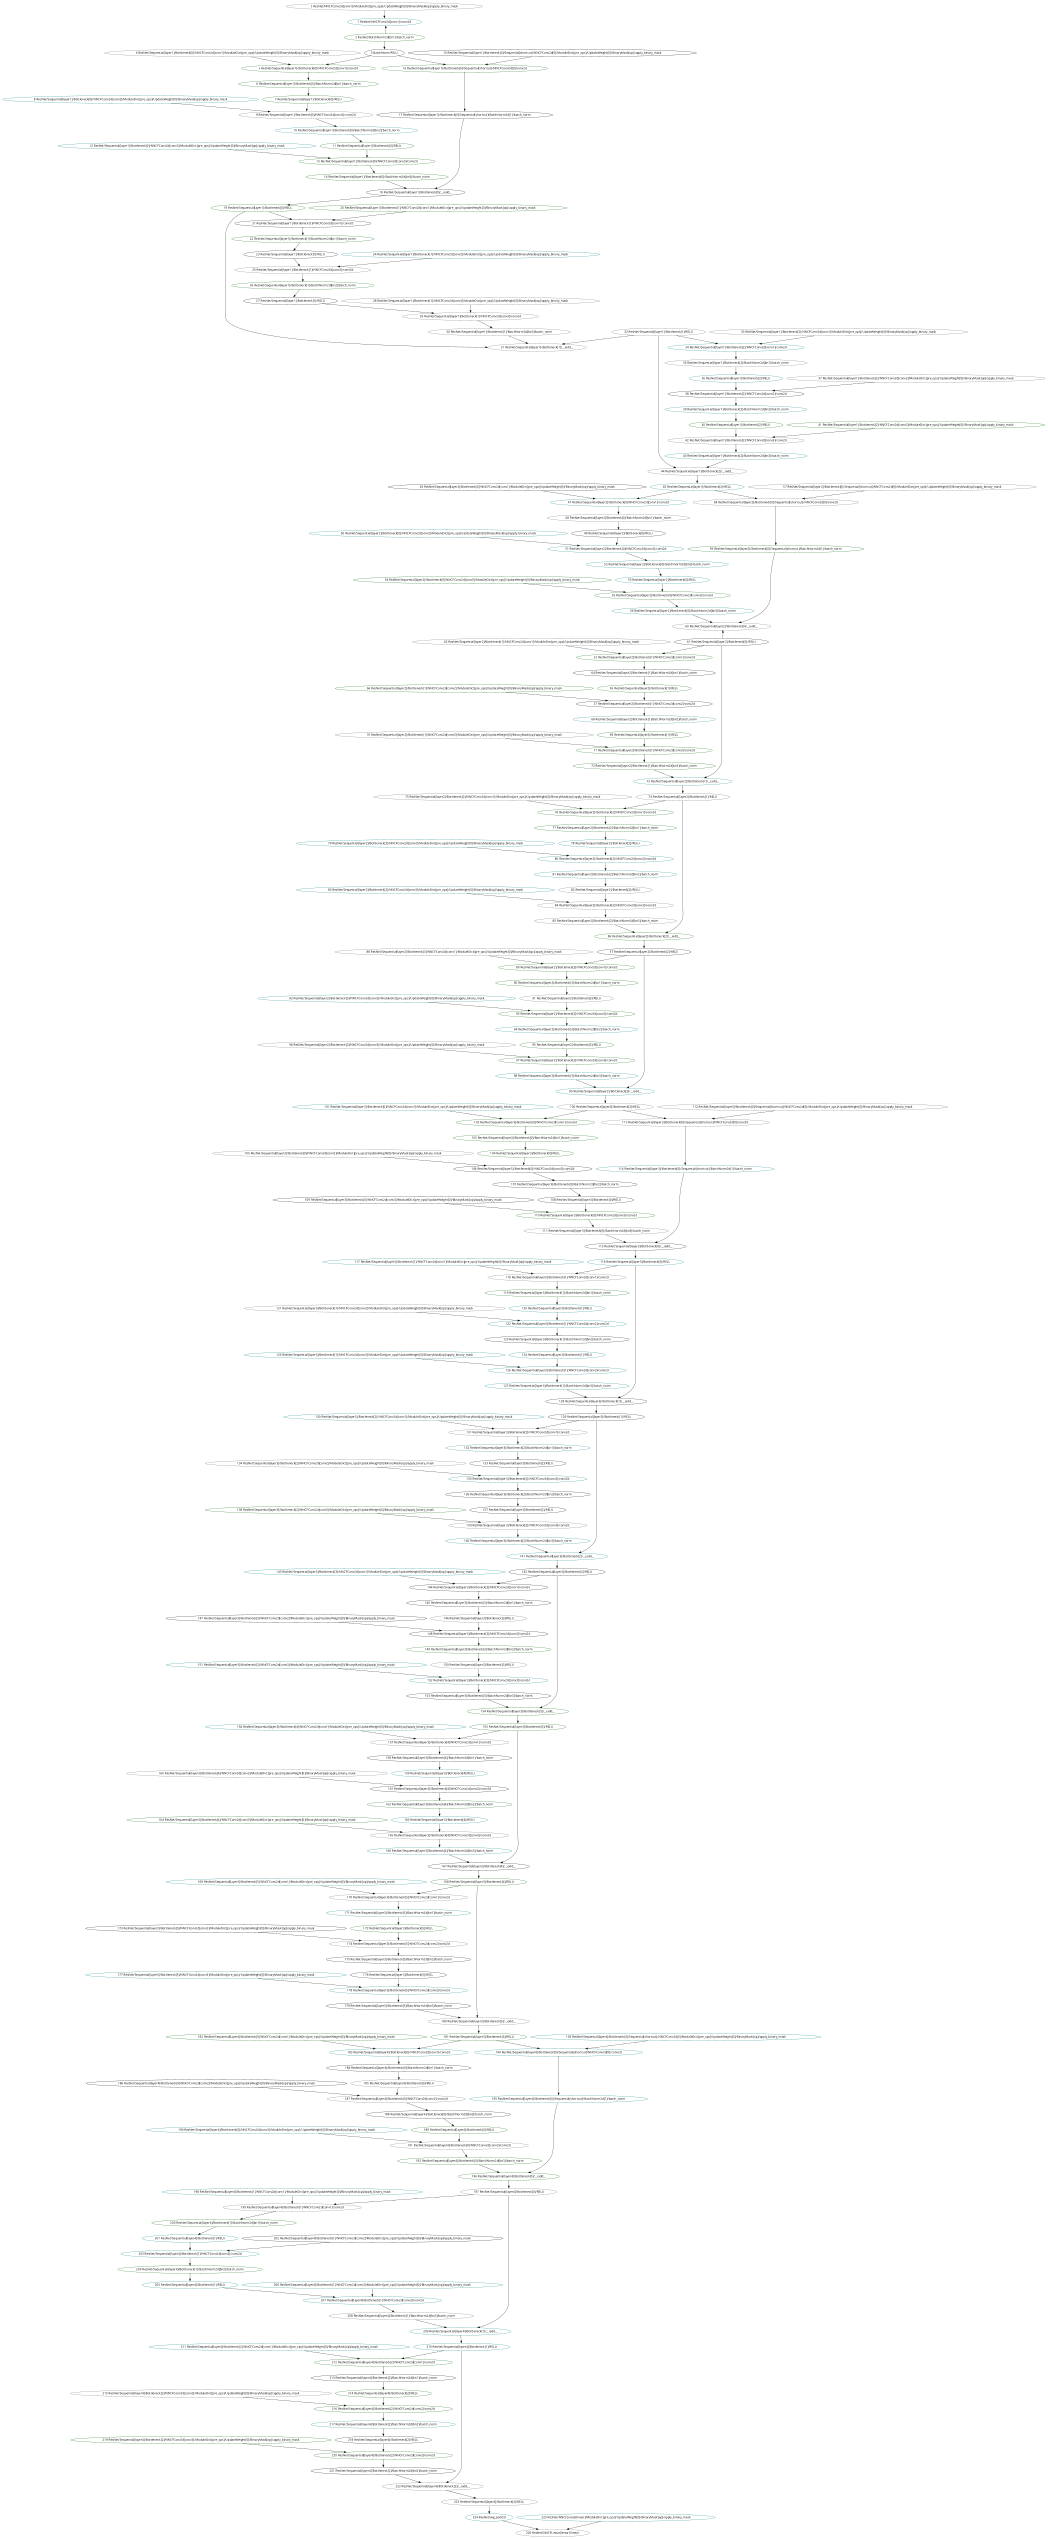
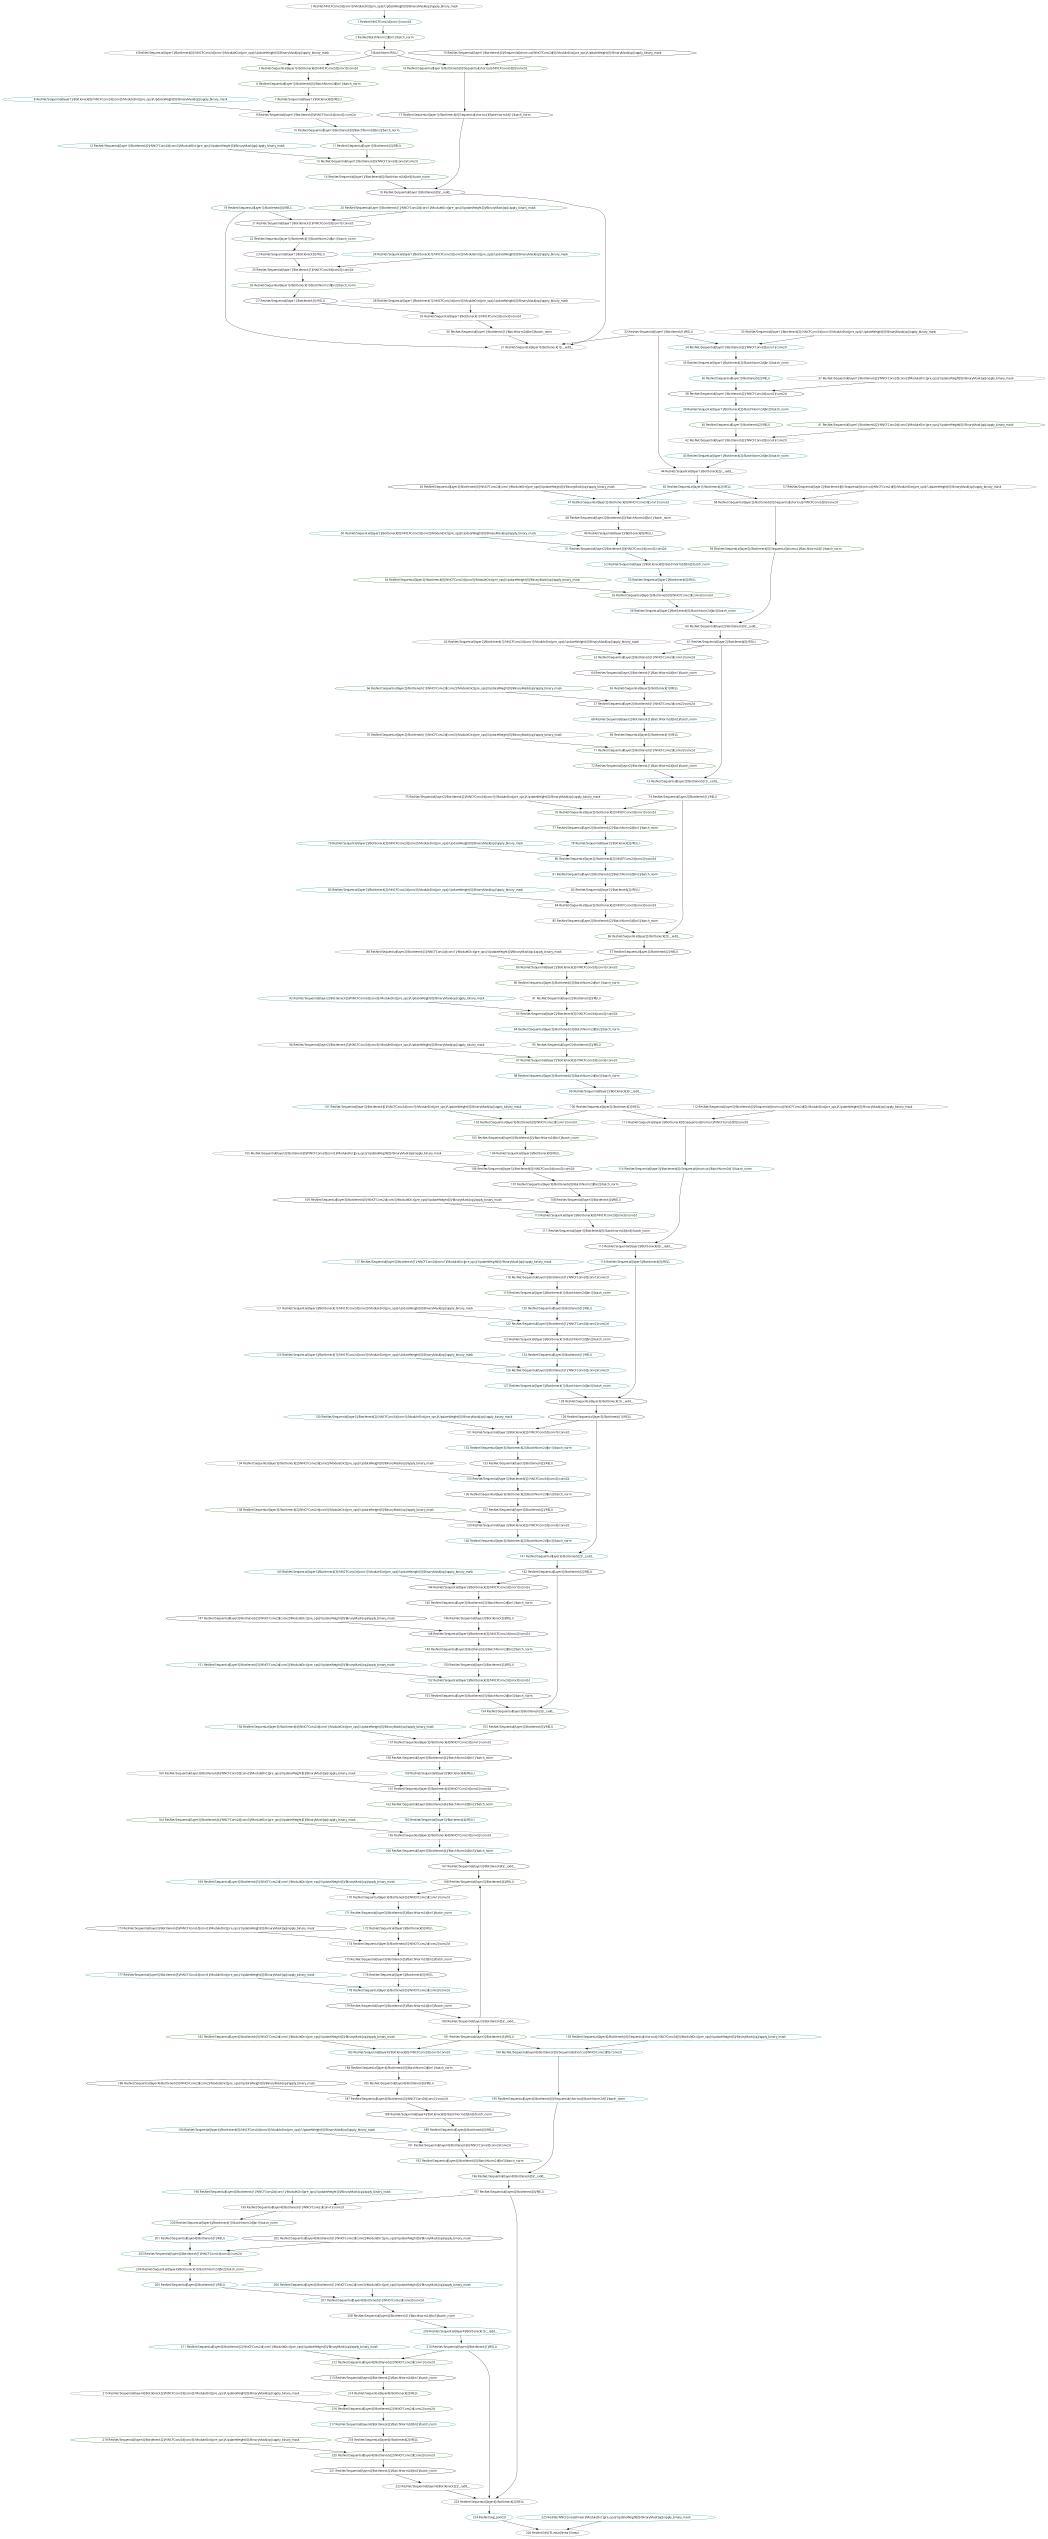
(386, 31) -> (383, 29)
(338, 200) -> (604, 216)
(723, 635) -> (720, 633)
(683, 788) -> none
(644, 1025) -> none
(518, 1718) -> none
(518, 1800) -> none
(477, 1951) -> (481, 1953)
(509, 2269) -> (517, 2350)
(462, 2419) -> (489, 2419)
